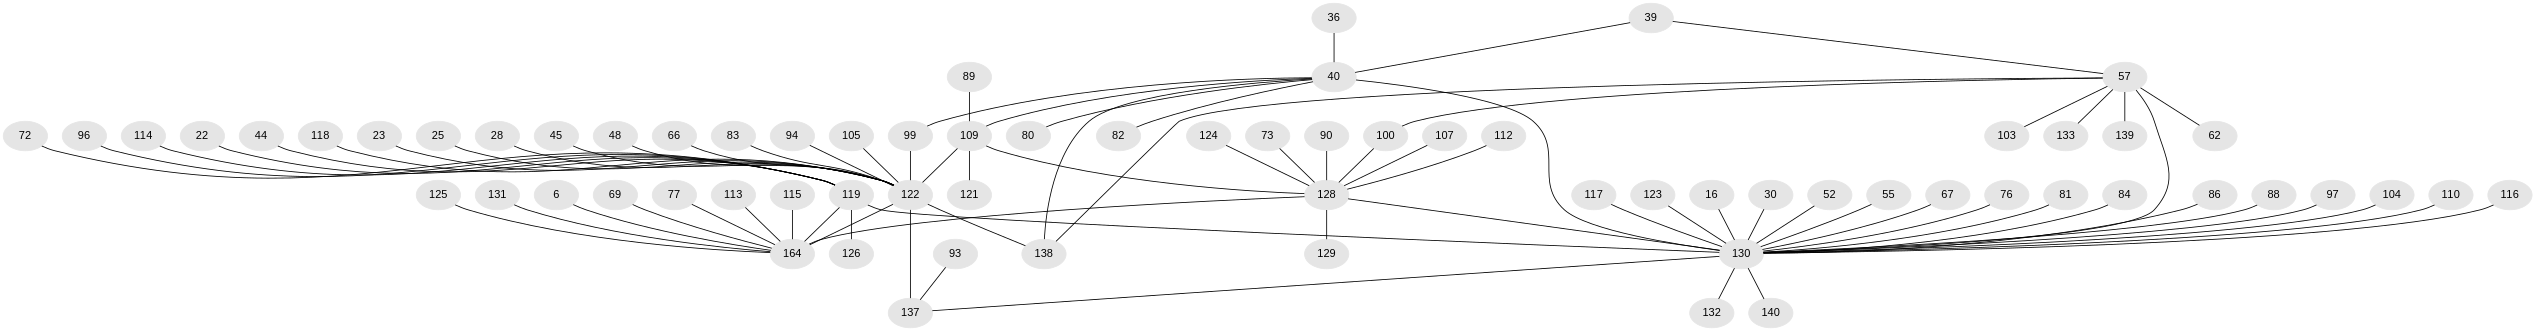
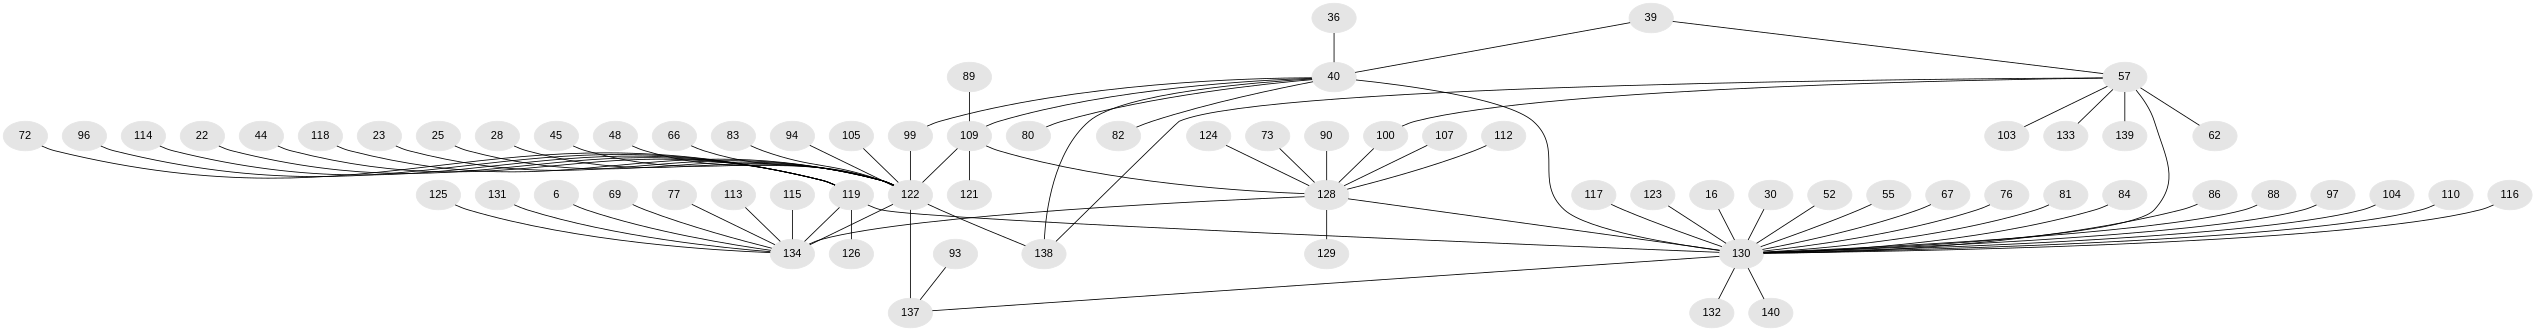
(792, 254) -> (792, 254)
